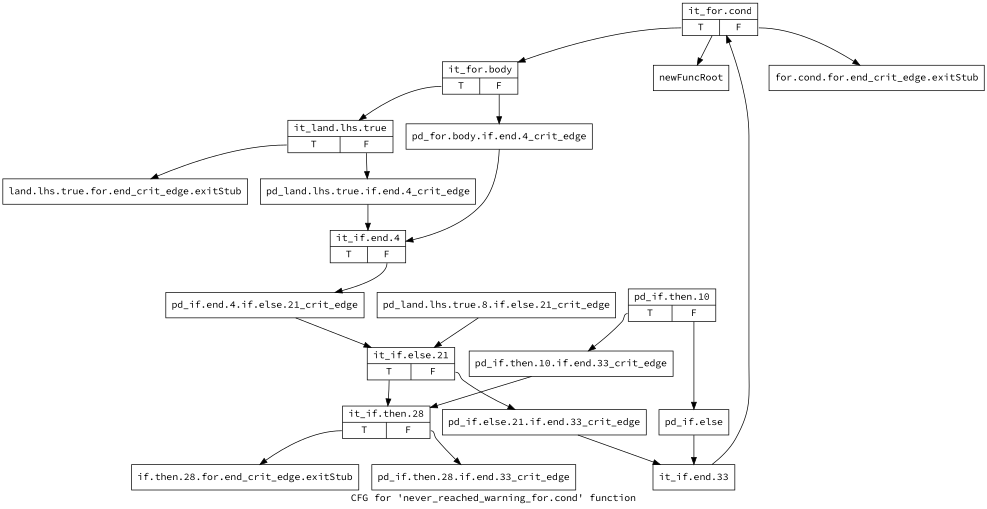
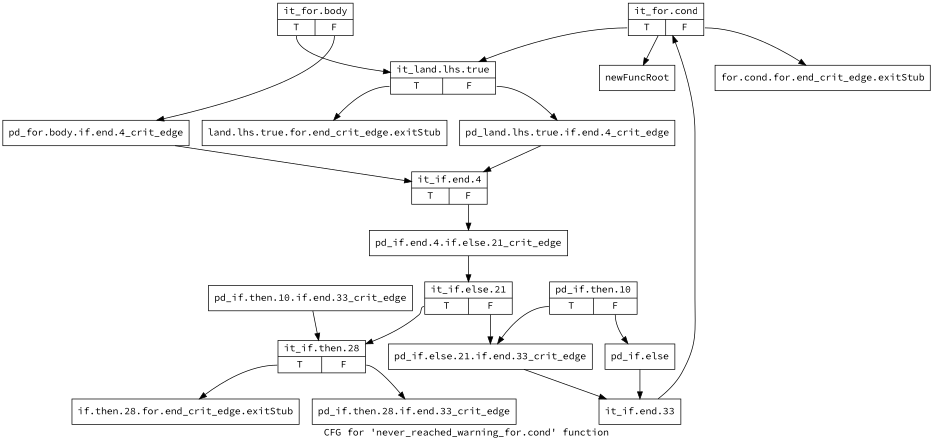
(602, 38) -> (555, 37)
(496, 305) -> none
(613, 331) -> (522, 317)
